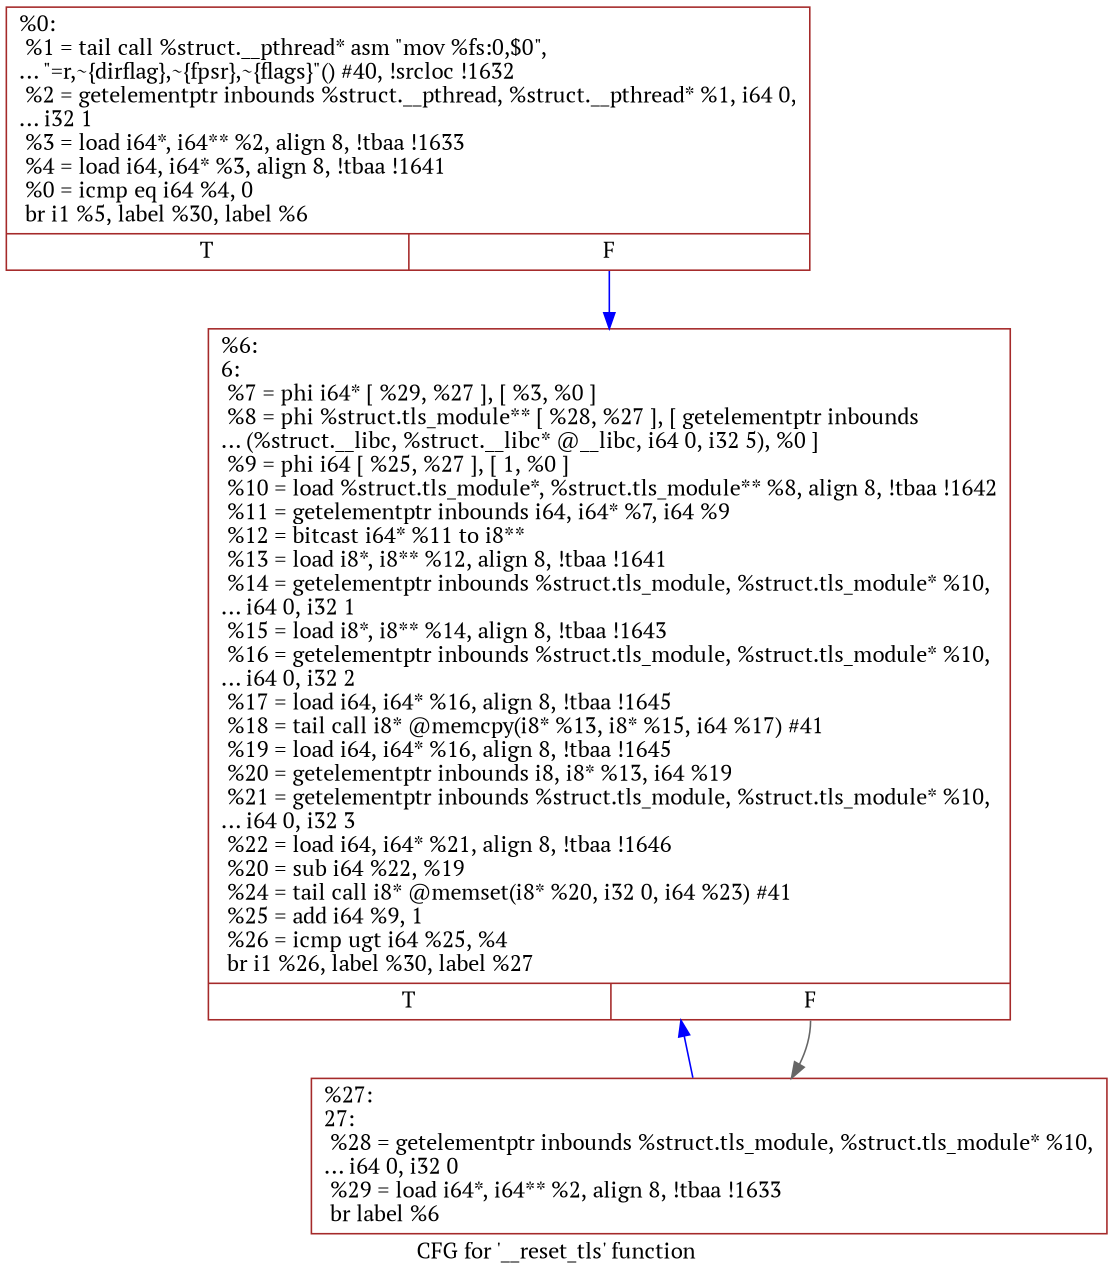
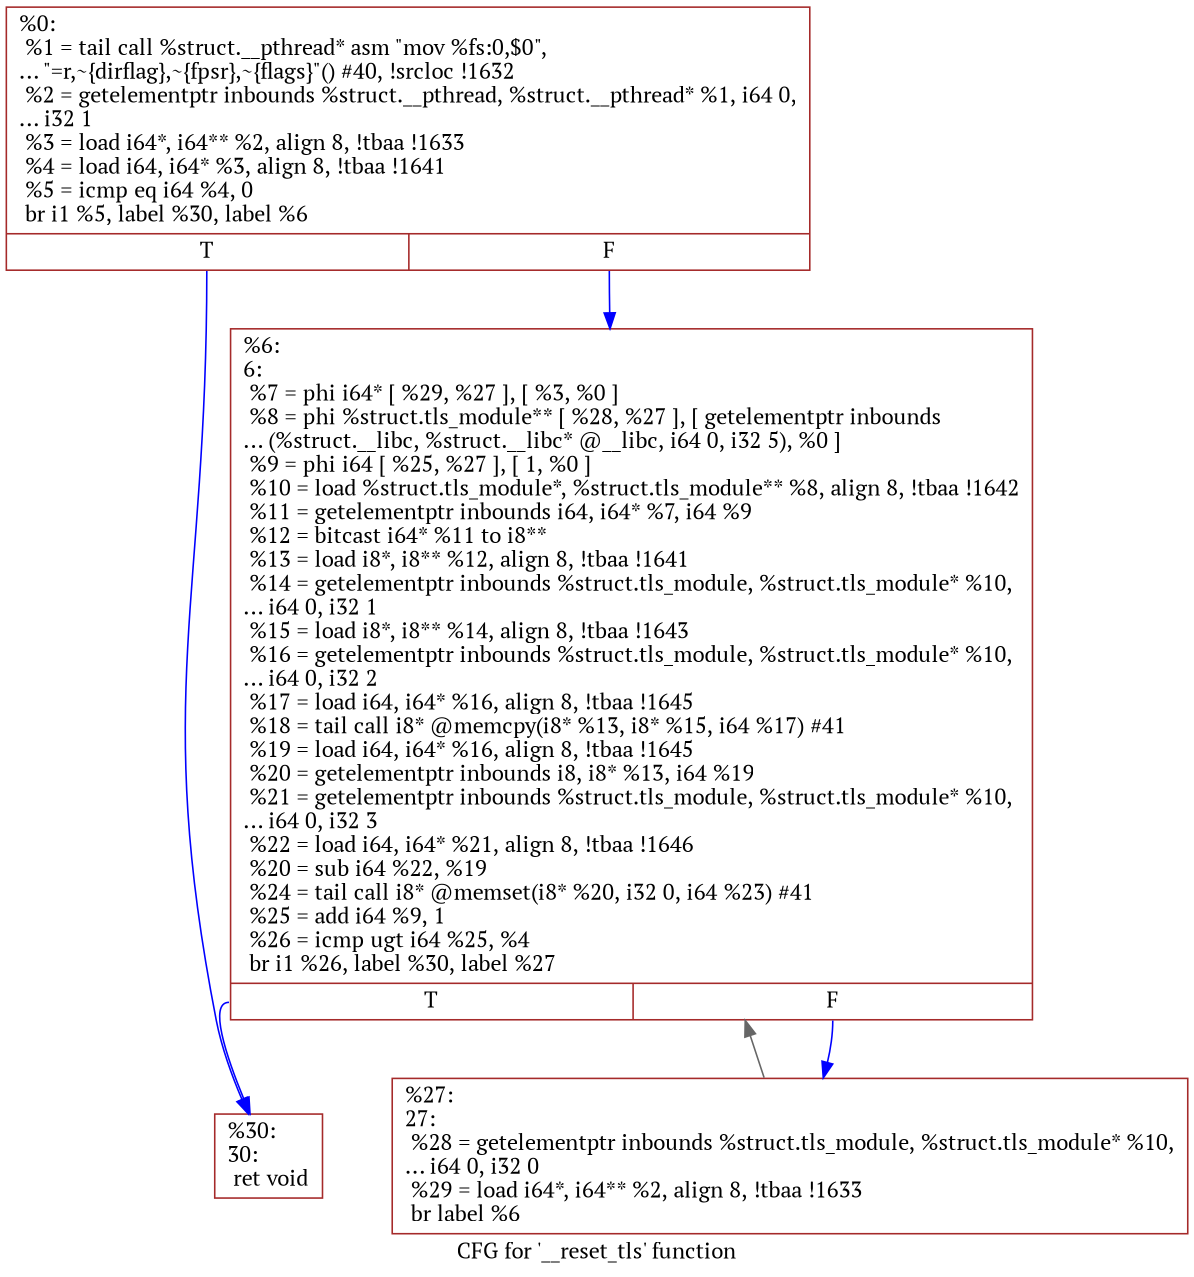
(136, 191) -> (136, 191)
(808, 1043) -> (831, 1042)
(689, 1057) -> (757, 1057)
none -> (269, 1156)
